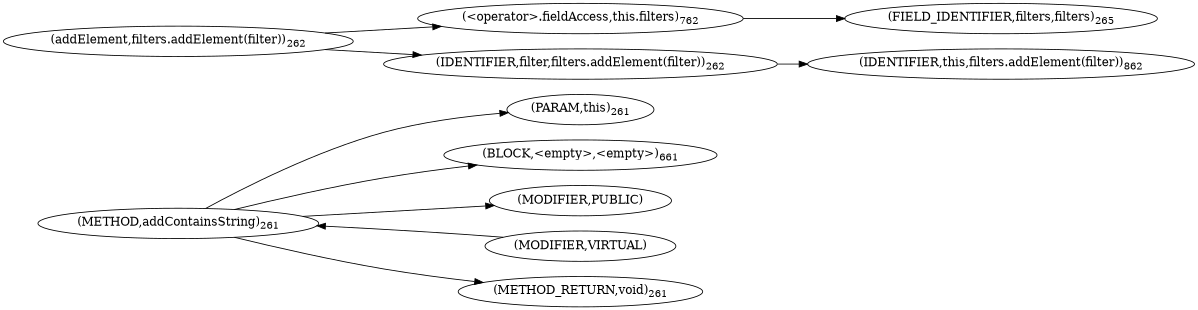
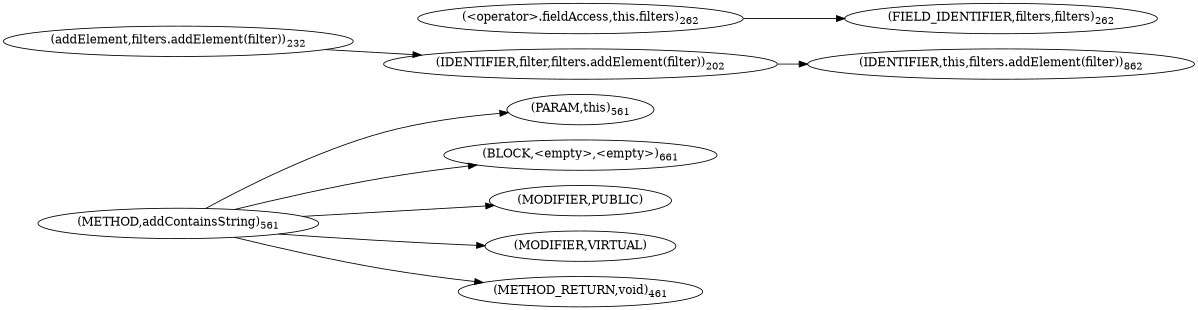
(689, 17) -> (689, 17)
(1105, 17) -> (1105, 17)
(379, 30) -> none
(296, 40) -> (296, 40)
(715, 63) -> (715, 63)
(620, 108) -> (620, 108)
(270, 222) -> (270, 222)
(414, 231) -> (378, 240)
(658, 290) -> (658, 290)
